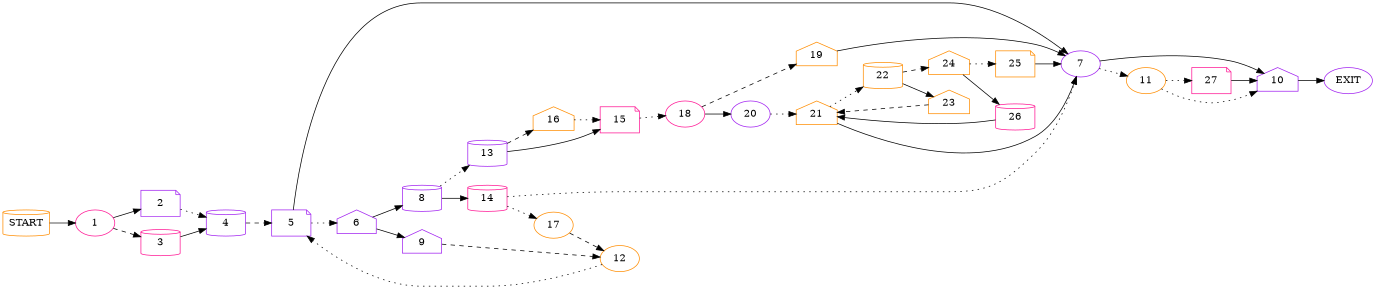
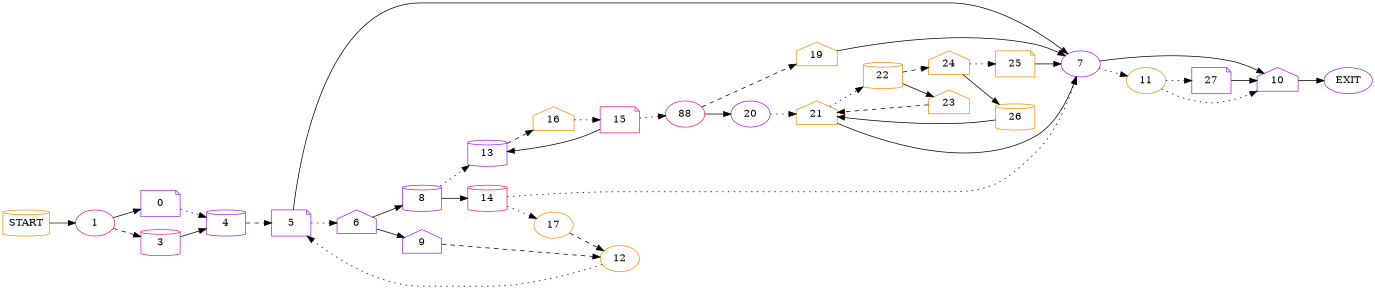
(1211, 81) -> (1211, 81)
(685, 114) -> (685, 114)
(1015, 117) -> (1015, 117)
(551, 145) -> (558, 144)
(161, 203) -> (161, 203)
